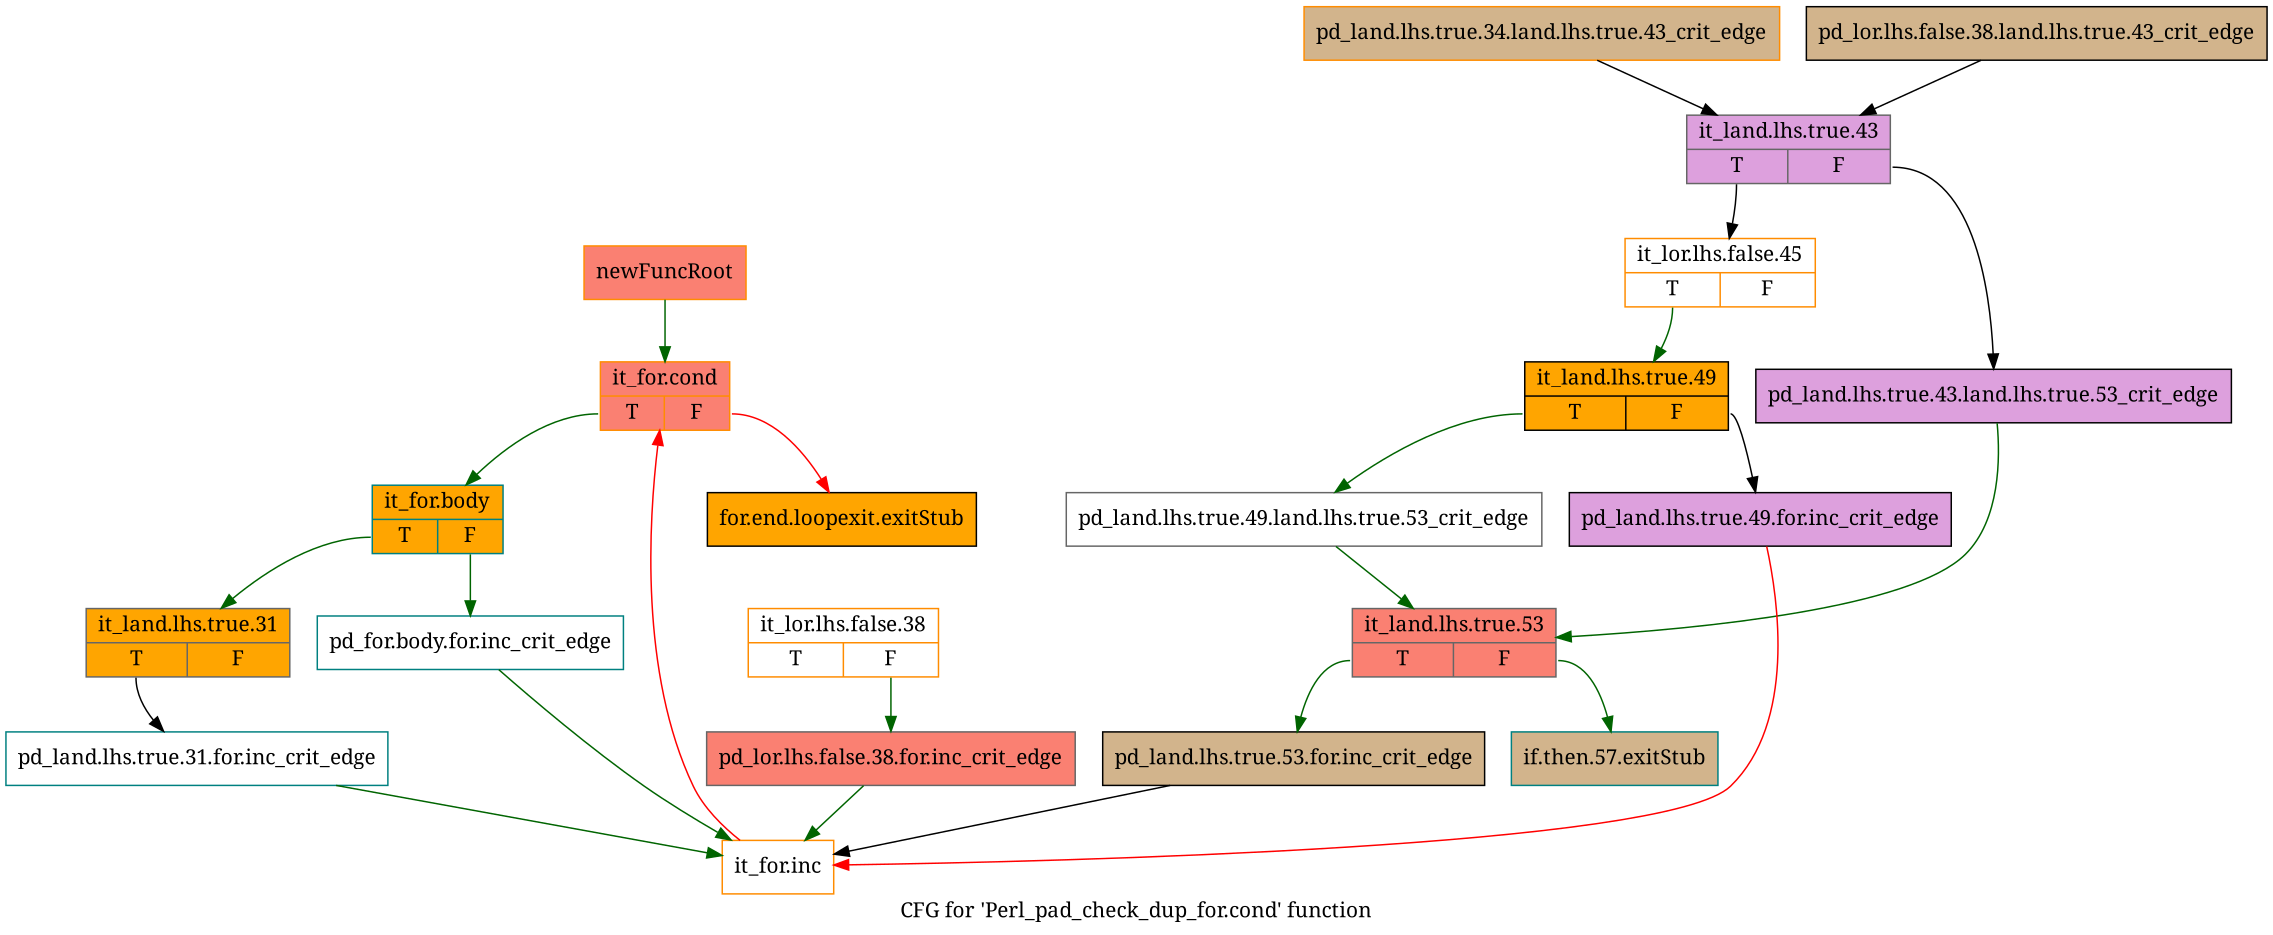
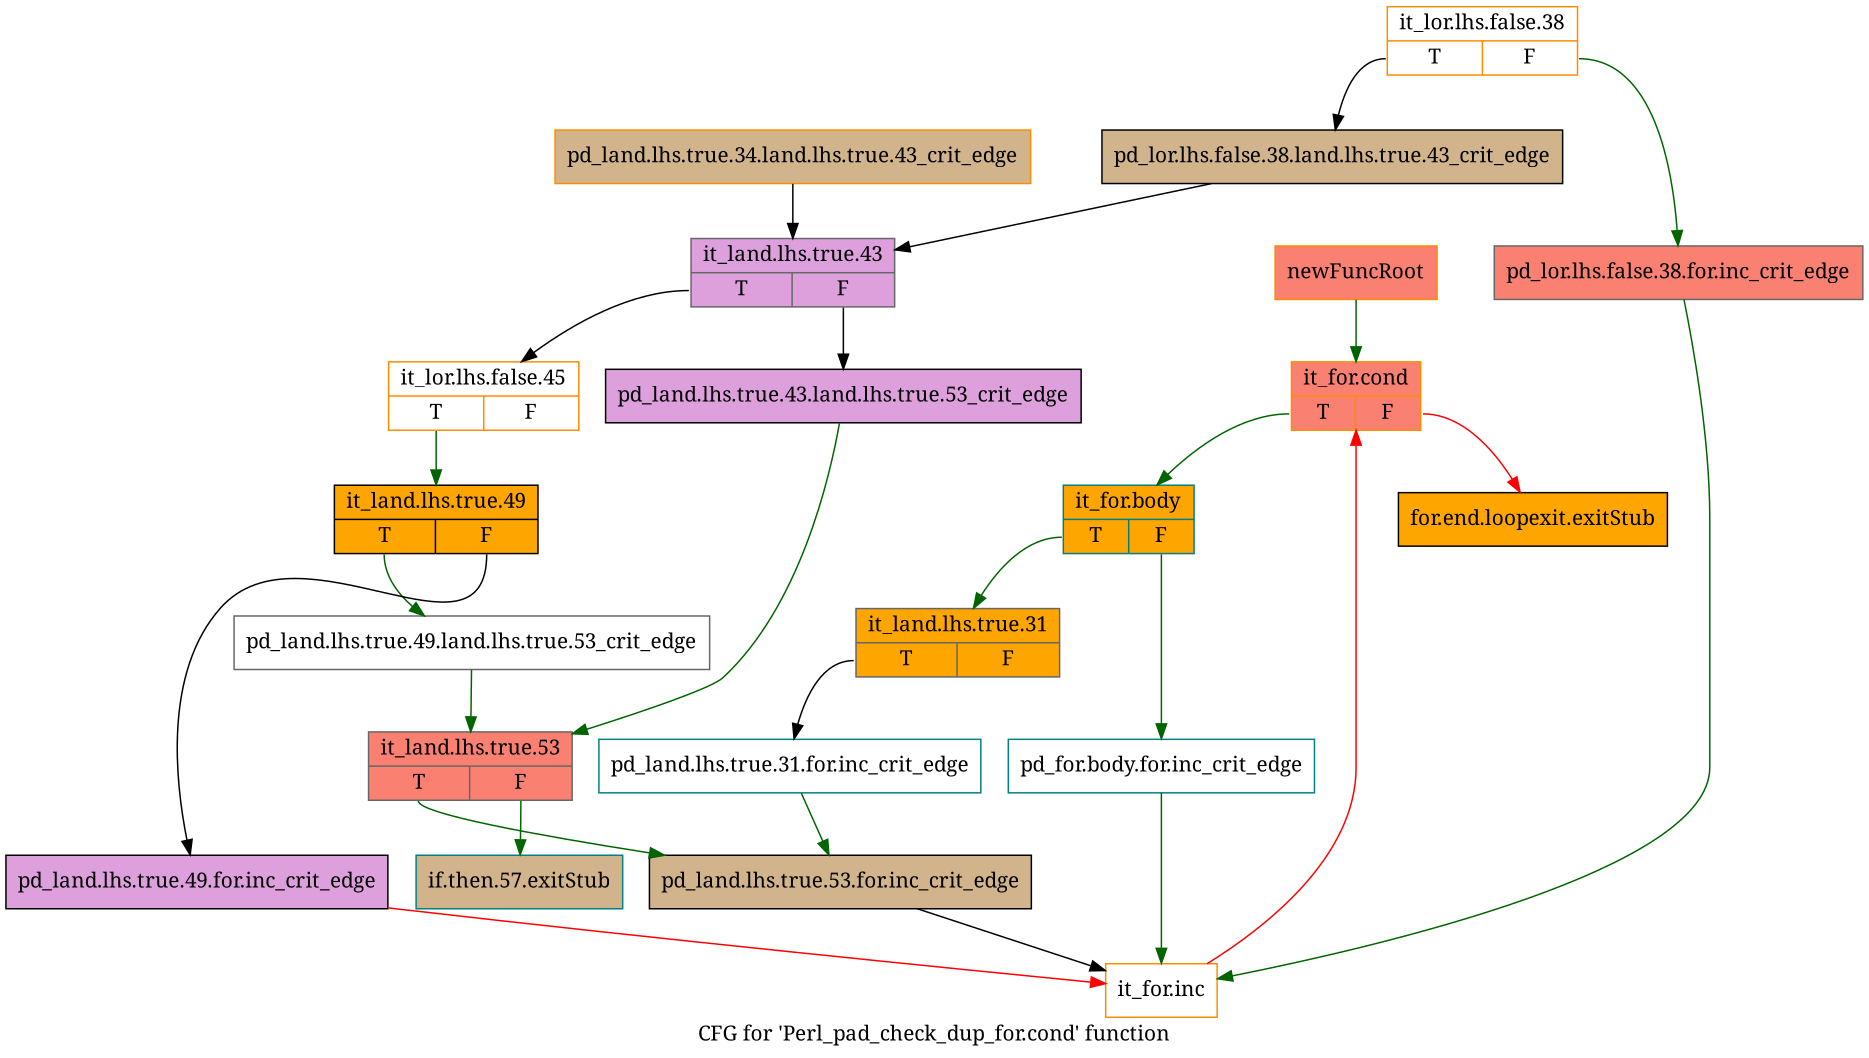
none -> (1353, 79)
(522, 819) -> (812, 817)
